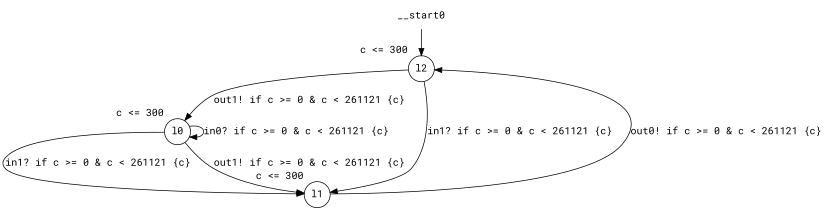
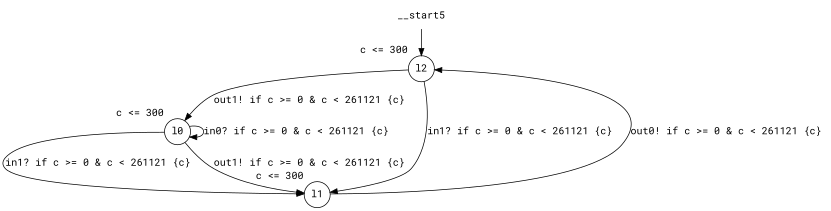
(421, 16) -> (421, 16)
